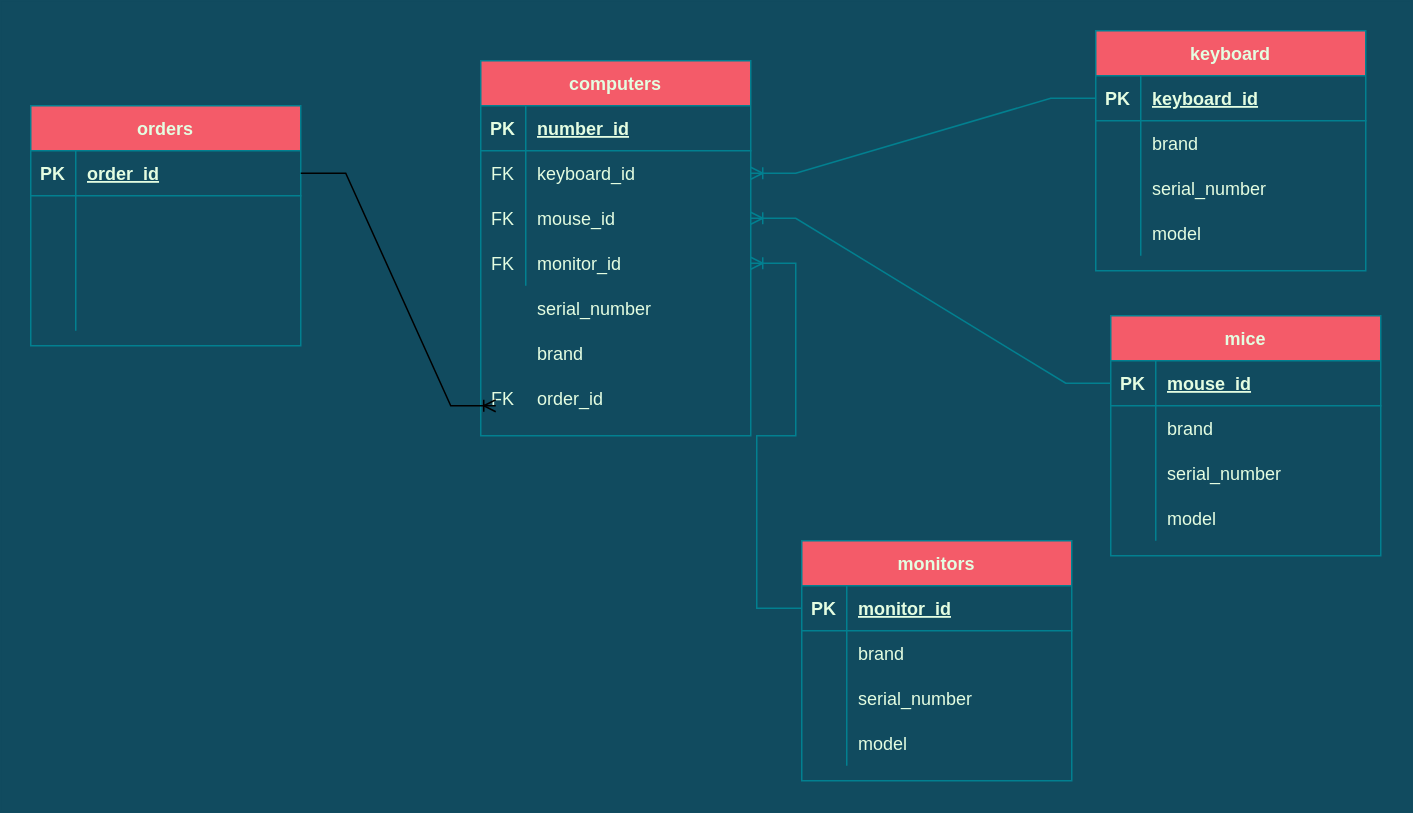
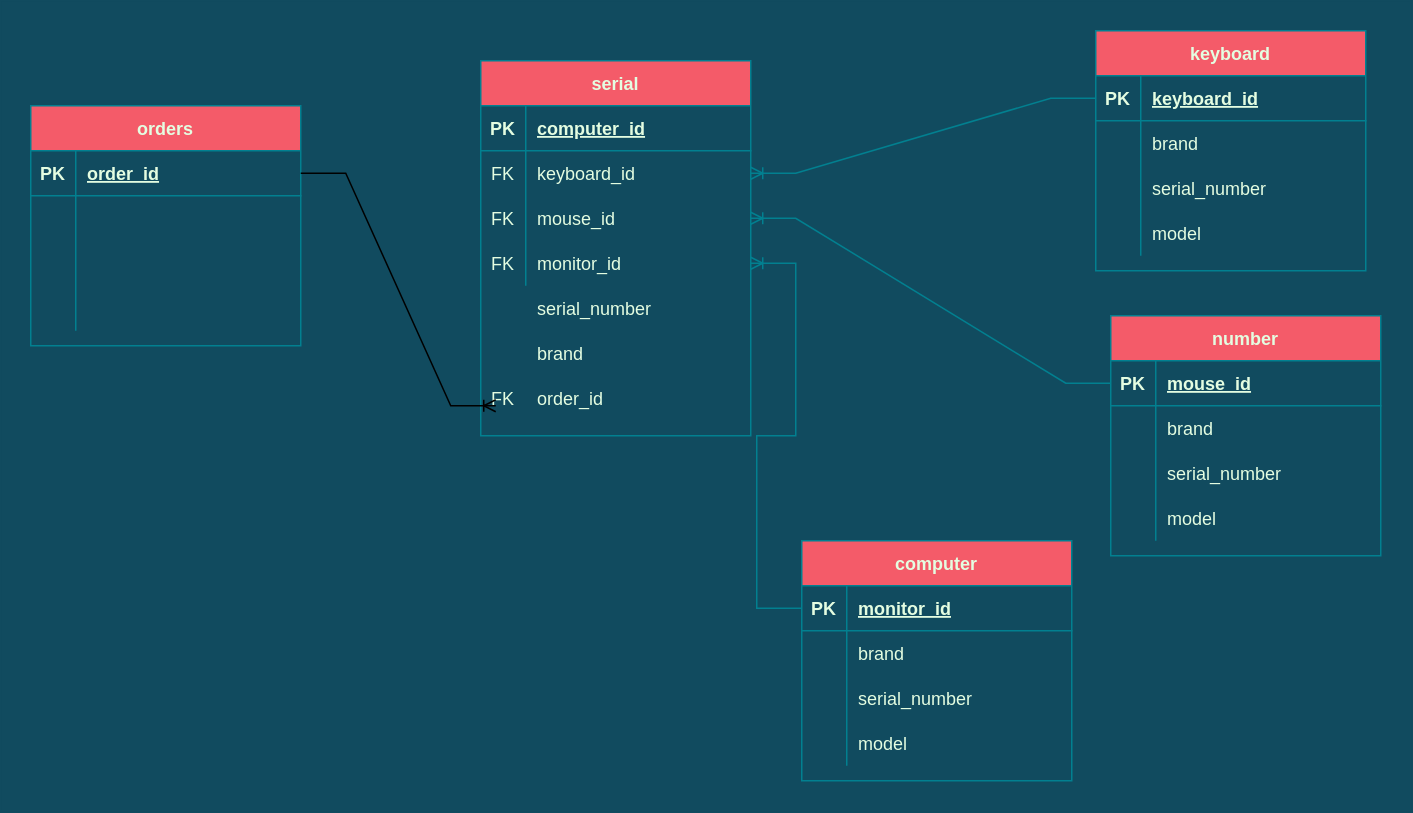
(615, 84) -> (615, 84)
(580, 129) -> (590, 129)
(1245, 339) -> (1245, 339)
(936, 564) -> (936, 564)
